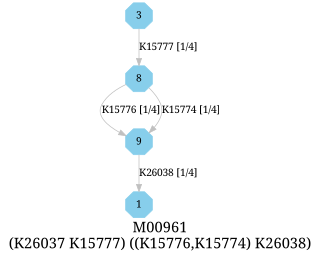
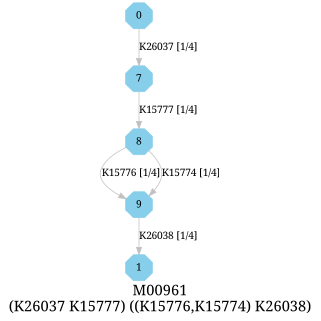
(139, 16) -> (139, 79)
none -> (139, 16)
